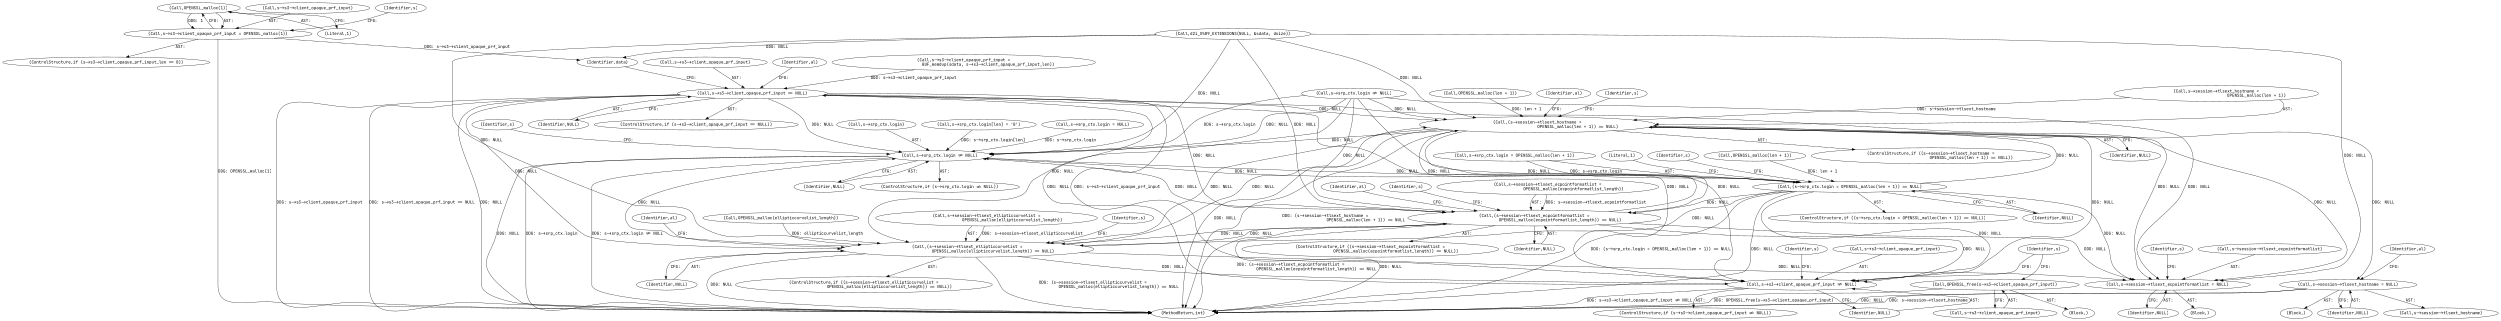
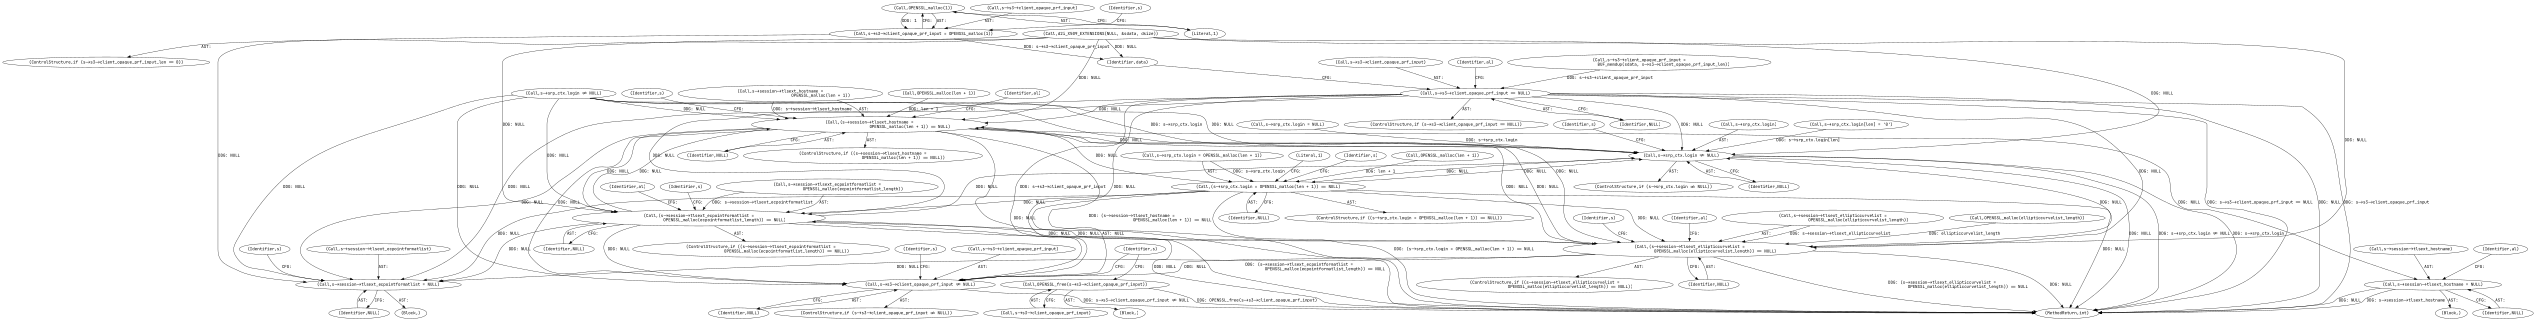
(1136, 206) -> none
(1990, 234) -> (1113, 234)
(2393, 299) -> (2421, 266)
(407, 307) -> none
